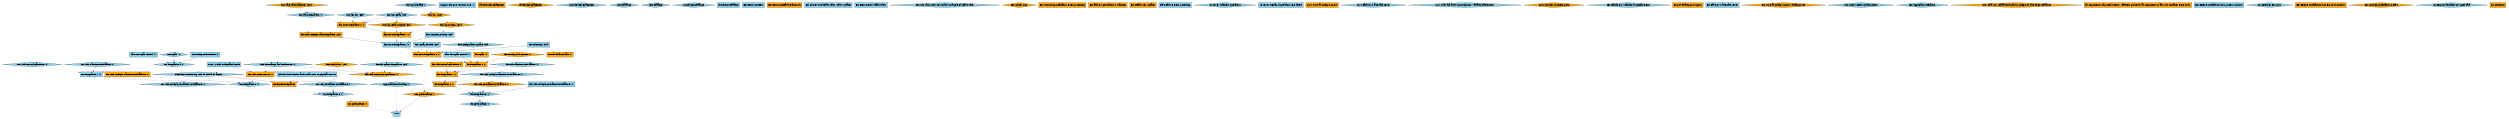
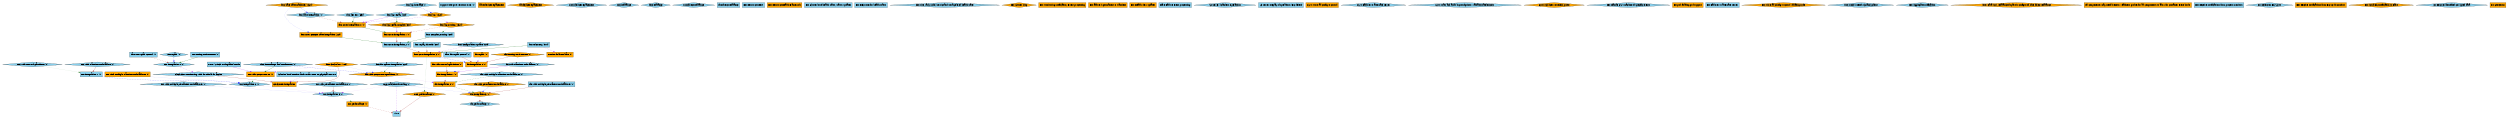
(133, 68) -> (185, 69)
(480, 94) -> (480, 94)
